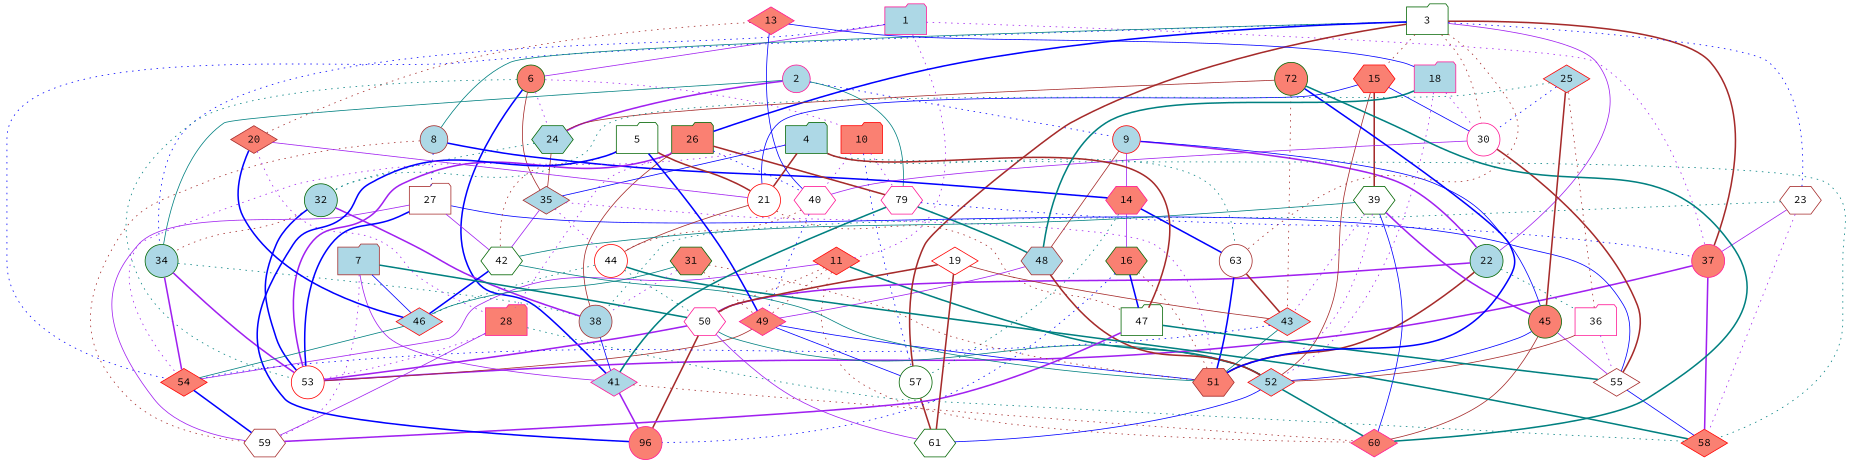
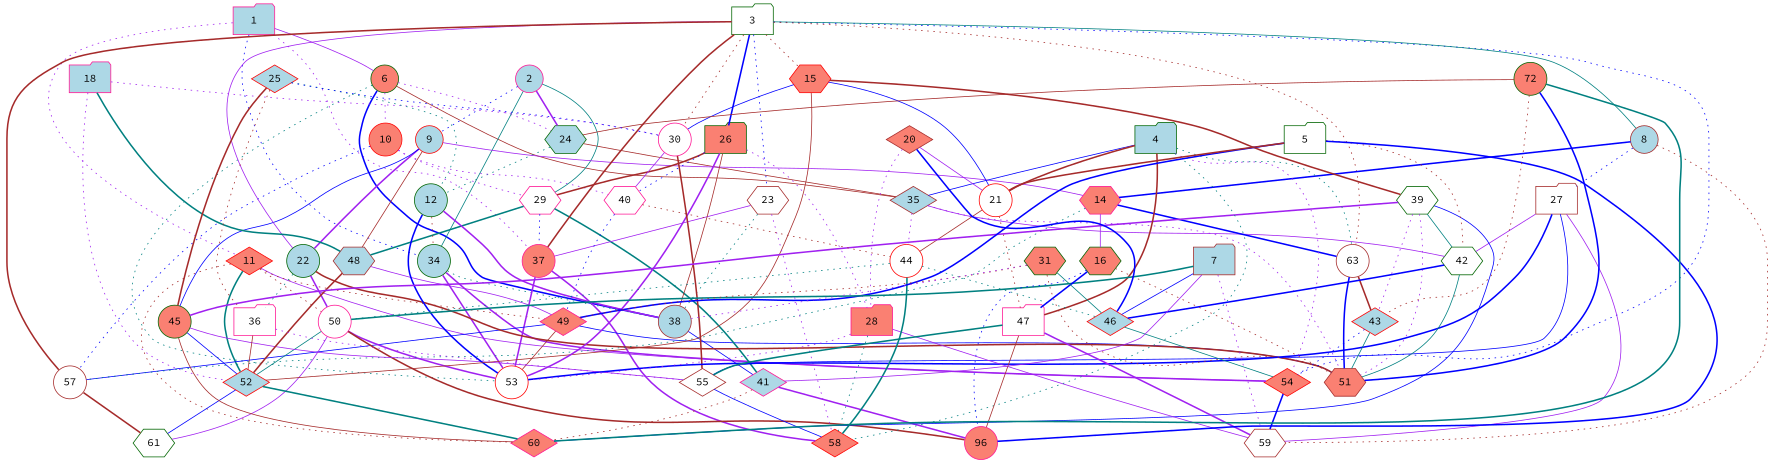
(771, 21) -> none
(862, 140) -> (385, 140)
(321, 200) -> (431, 200)
(902, 200) -> (540, 200)
(467, 260) -> (464, 252)
(955, 261) -> none
(705, 322) -> (335, 322)
(1142, 322) -> (1023, 322)
none -> (1003, 381)
(916, 382) -> (70, 382)
